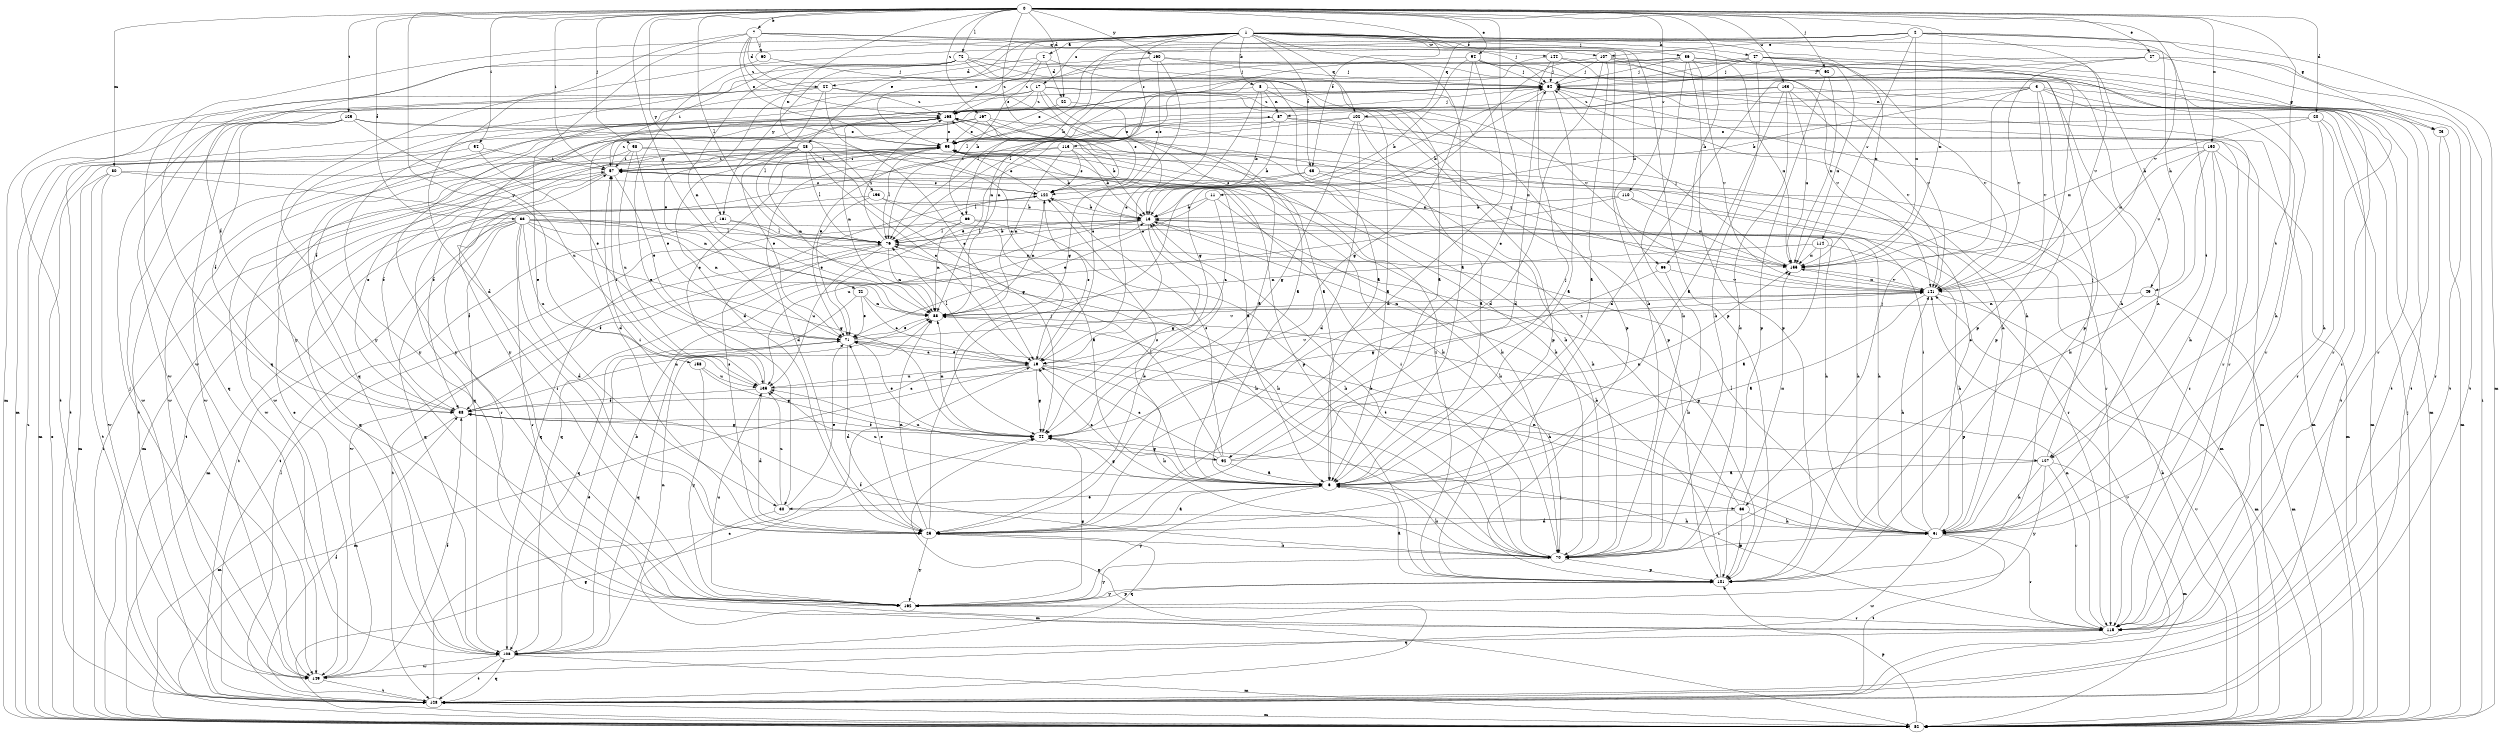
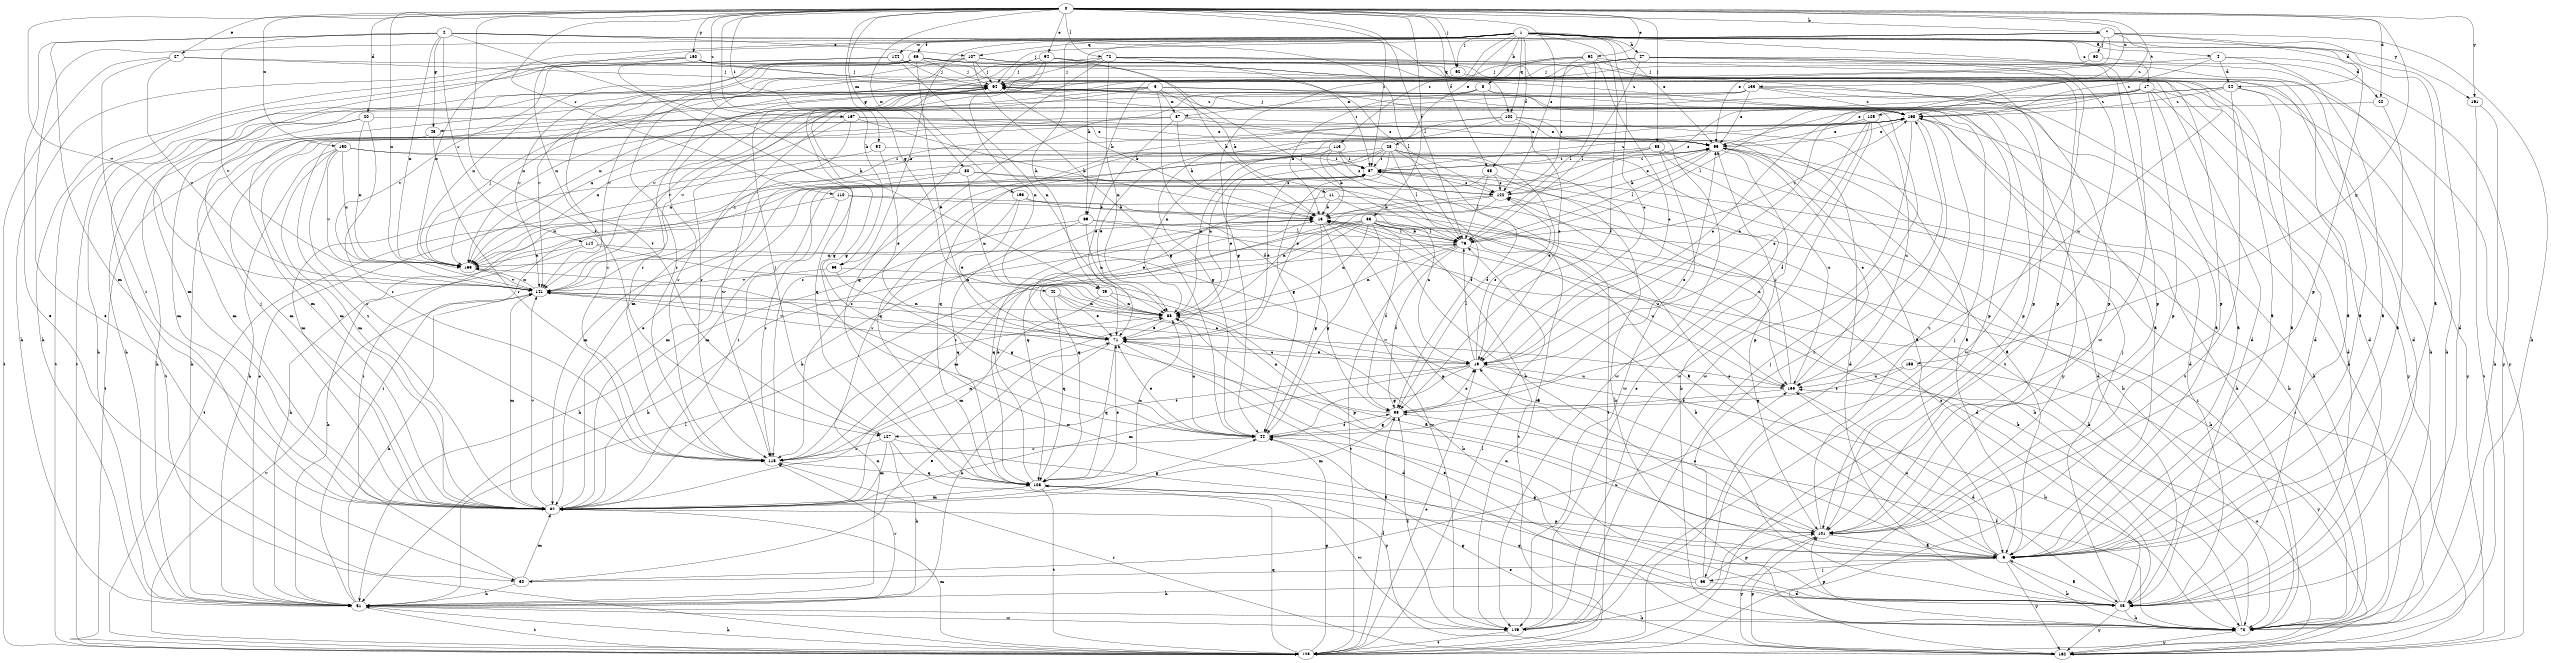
(344, 189) -> (732, 262)
(778, 233) -> none
(1131, 448) -> (1255, 116)
none -> (833, 641)
